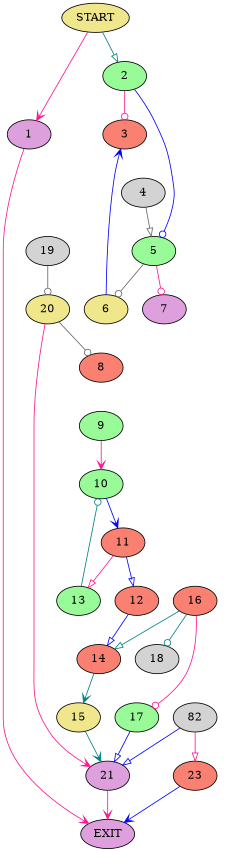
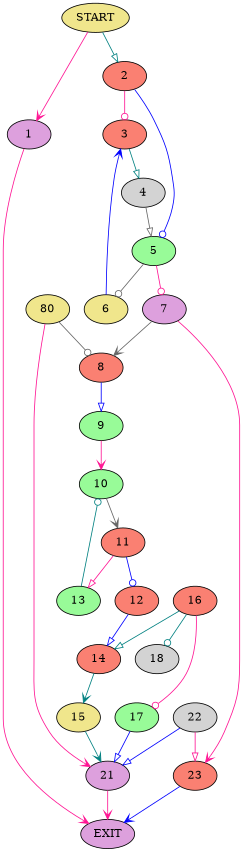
(125, 76) -> (125, 76)
none -> (133, 160)
(48, 251) -> none
(48, 309) -> (48, 309)
none -> (136, 336)
none -> (101, 393)
(111, 509) -> (111, 509)
none -> (240, 531)
(129, 568) -> (129, 568)
(195, 717) -> (195, 717)
